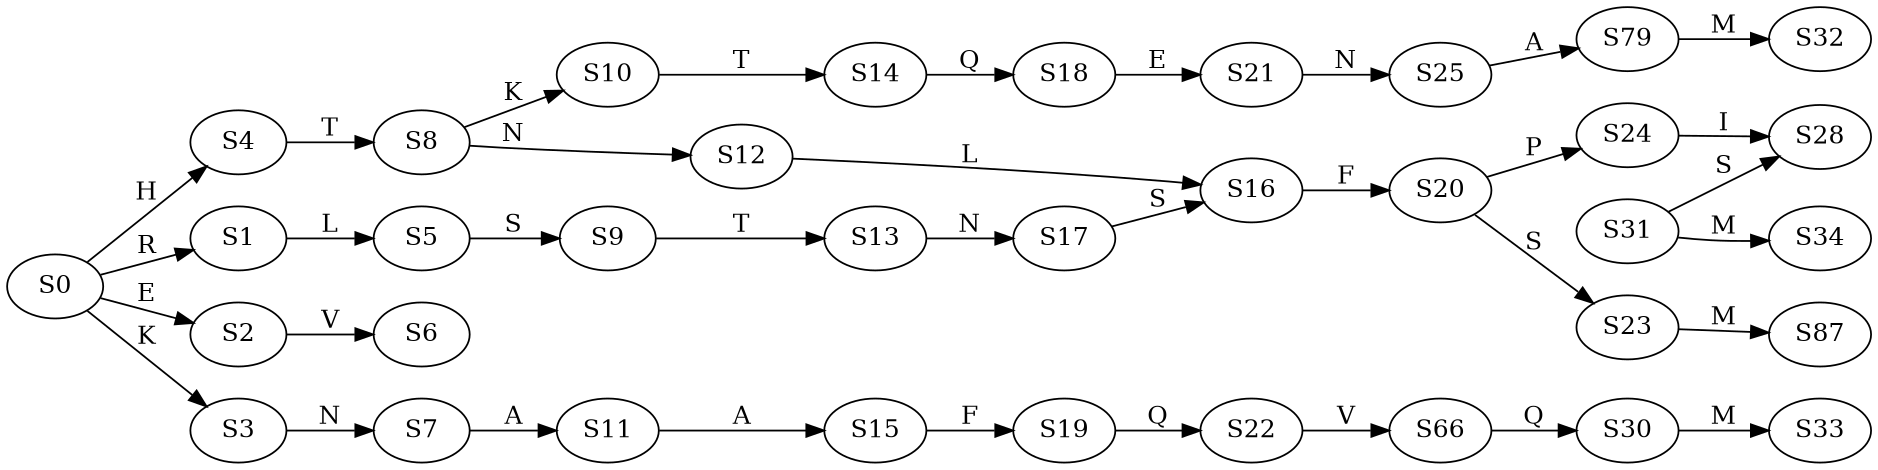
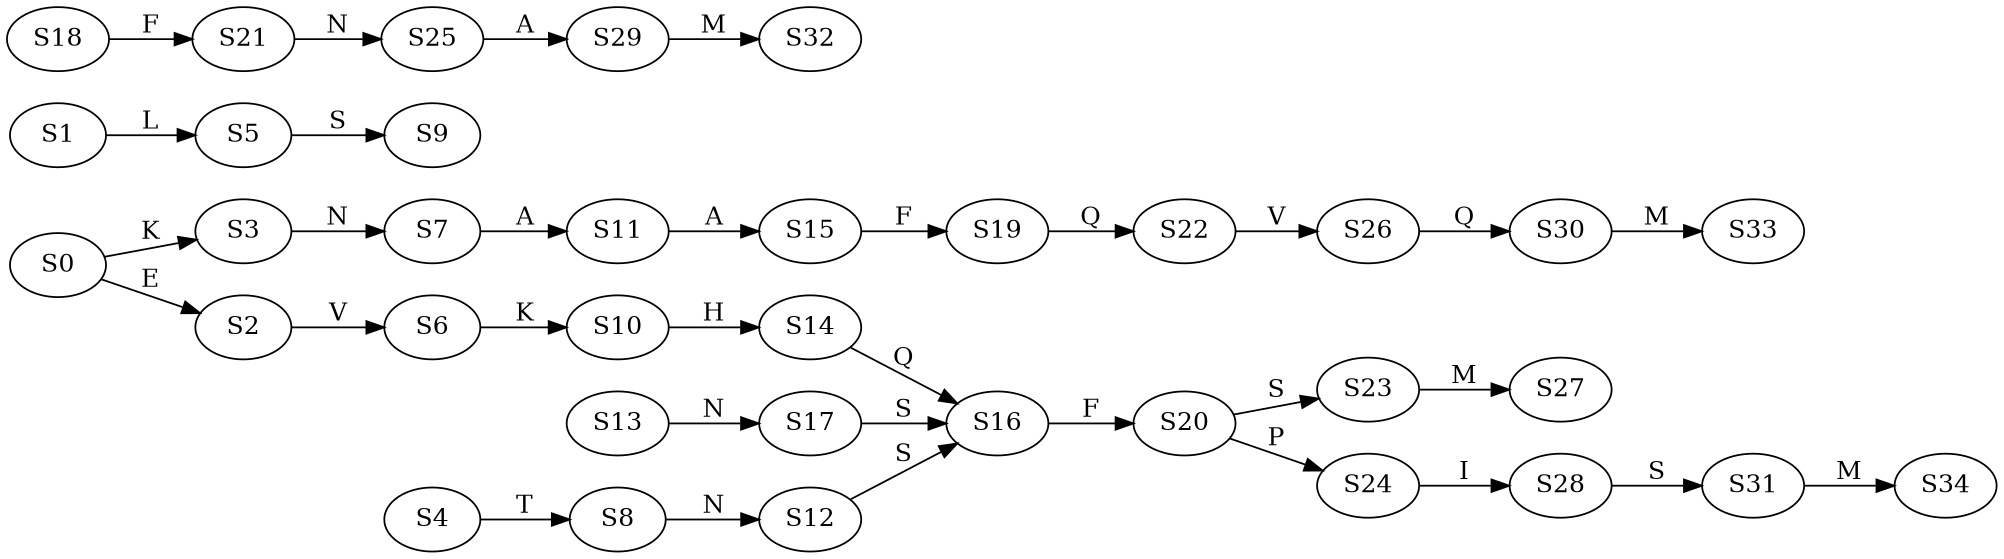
(1628, 39) -> (618, 39)
(742, 61) -> (714, 314)
(1158, 61) -> (151, 26)
(960, 75) -> (896, 371)
(505, 112) -> (514, 327)
(970, 156) -> (904, 455)
(1716, 188) -> (1647, 486)
(140, 220) -> none
(731, 238) -> none
(138, 265) -> none
(1820, 334) -> (1561, 390)
(1440, 431) -> (1368, 231)
